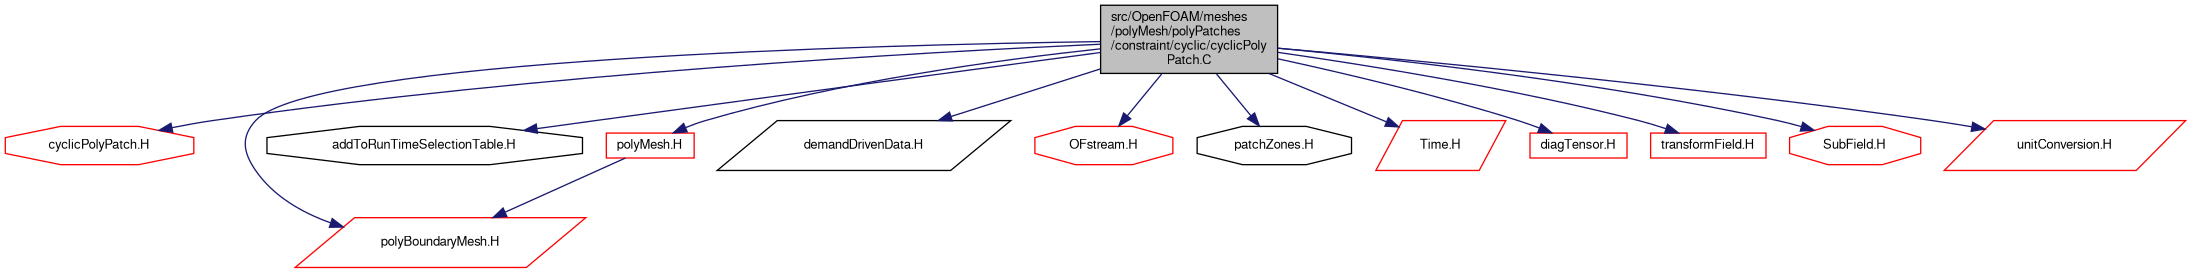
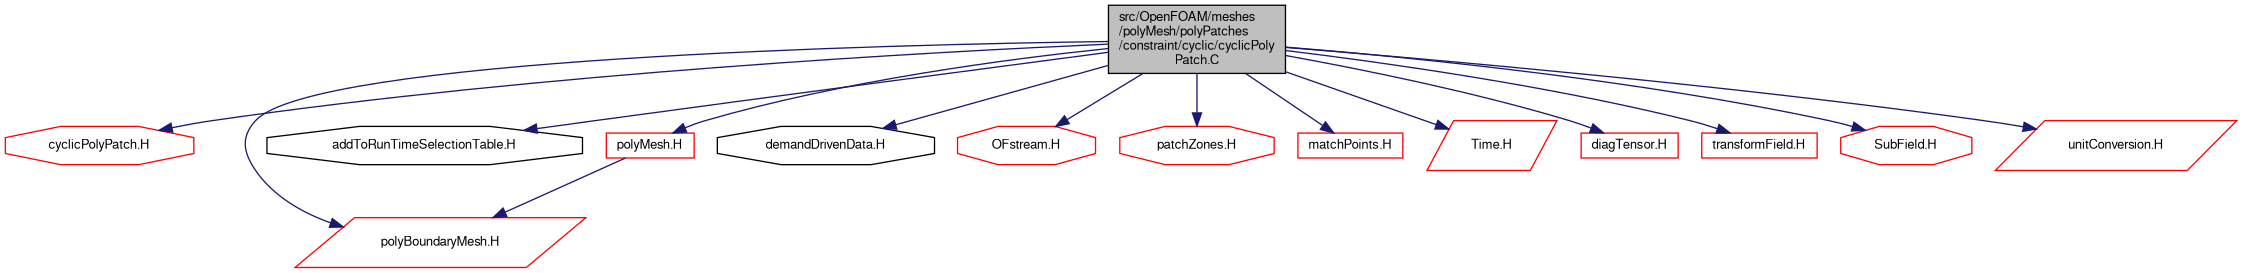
(864, 146) -> (826, 146)
(1274, 146) -> (1197, 146)
none -> (1350, 146)
